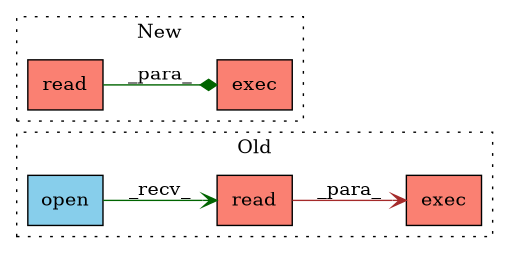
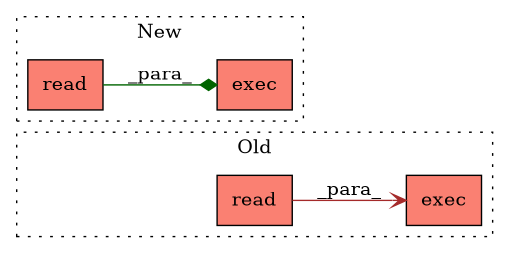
(65, 200) -> none
